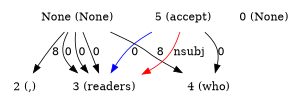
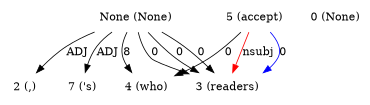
(56, 52) -> (77, 52)
none -> (82, 87)
